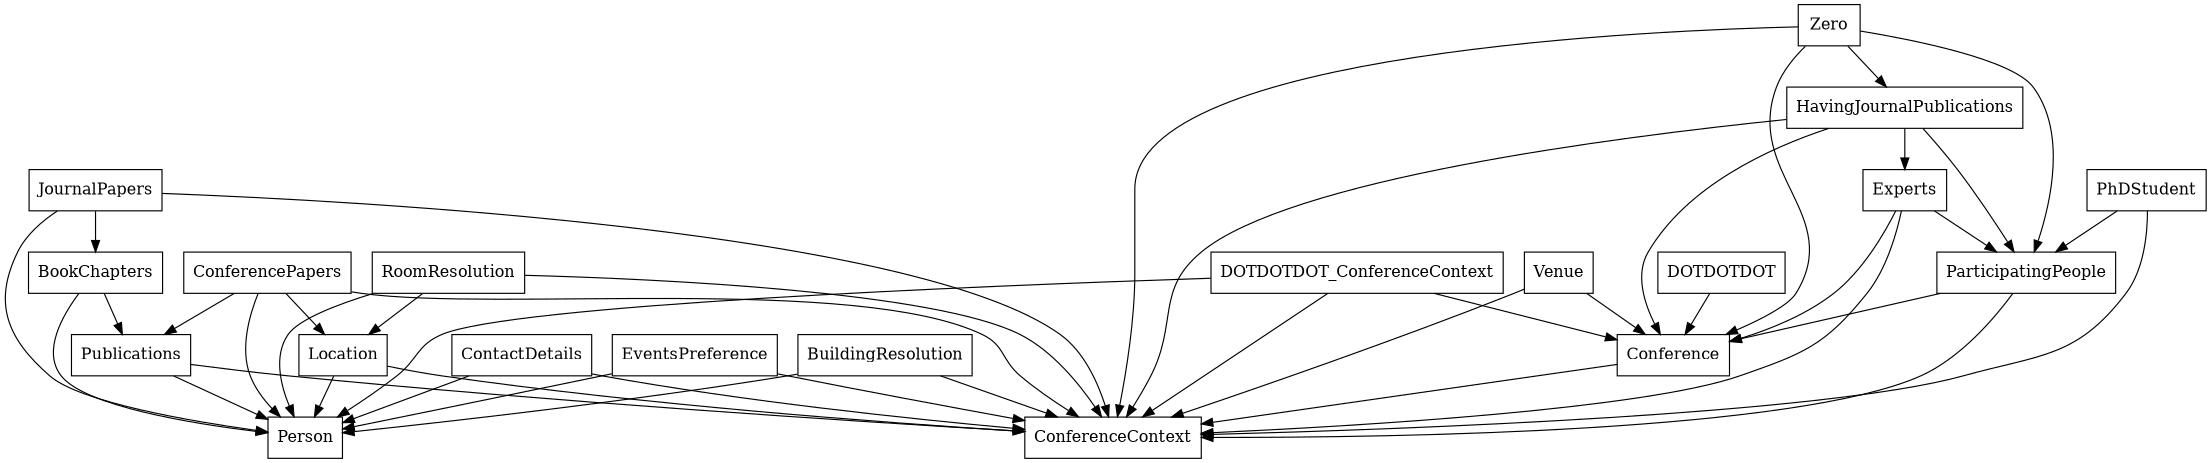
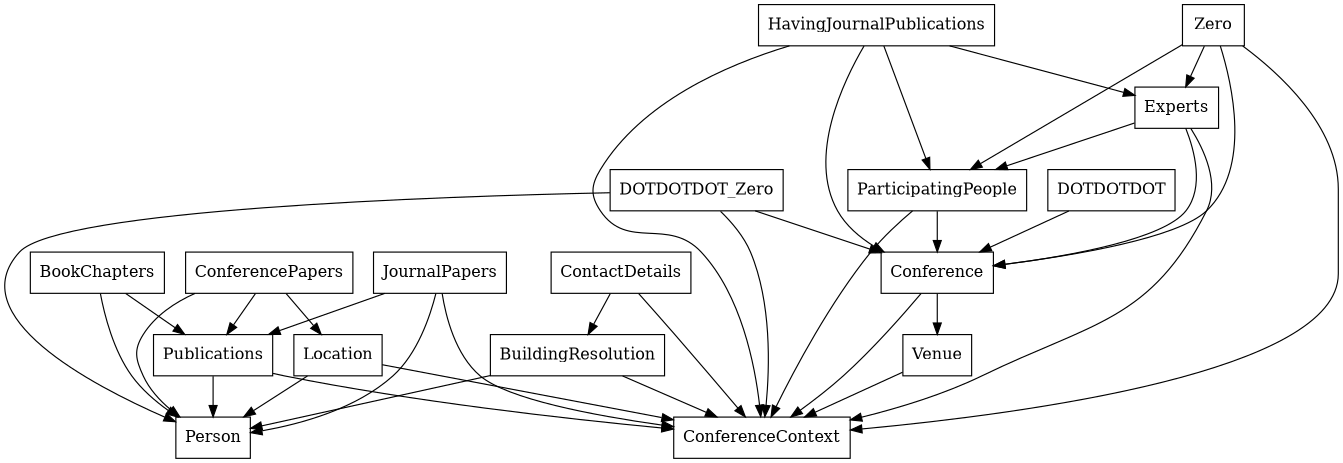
(1863, 62) -> (1197, 61)
(2147, 190) -> none
(96, 226) -> (332, 312)
(448, 273) -> none
(1357, 273) -> (697, 190)
(652, 299) -> none
(1611, 311) -> (937, 308)
(695, 355) -> none
(411, 397) -> (602, 309)
